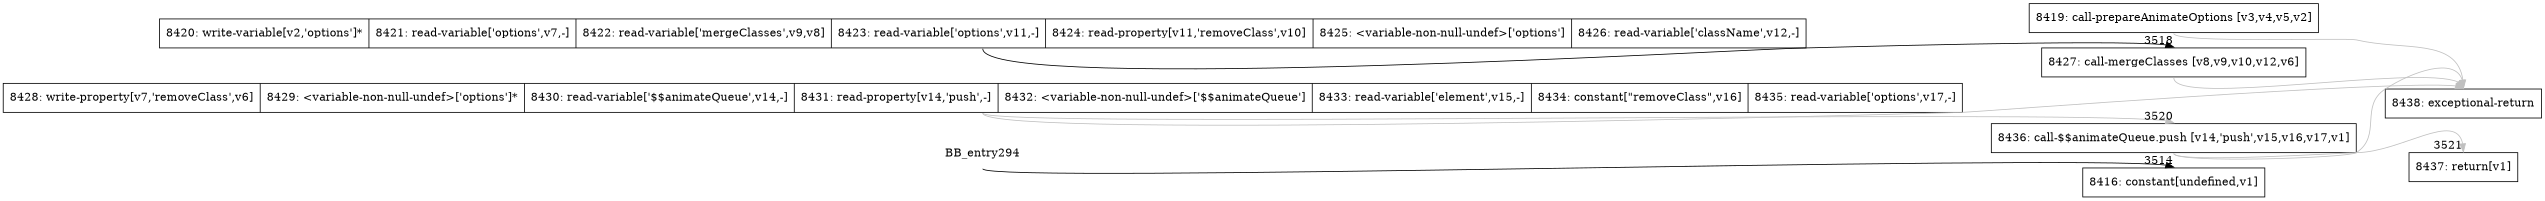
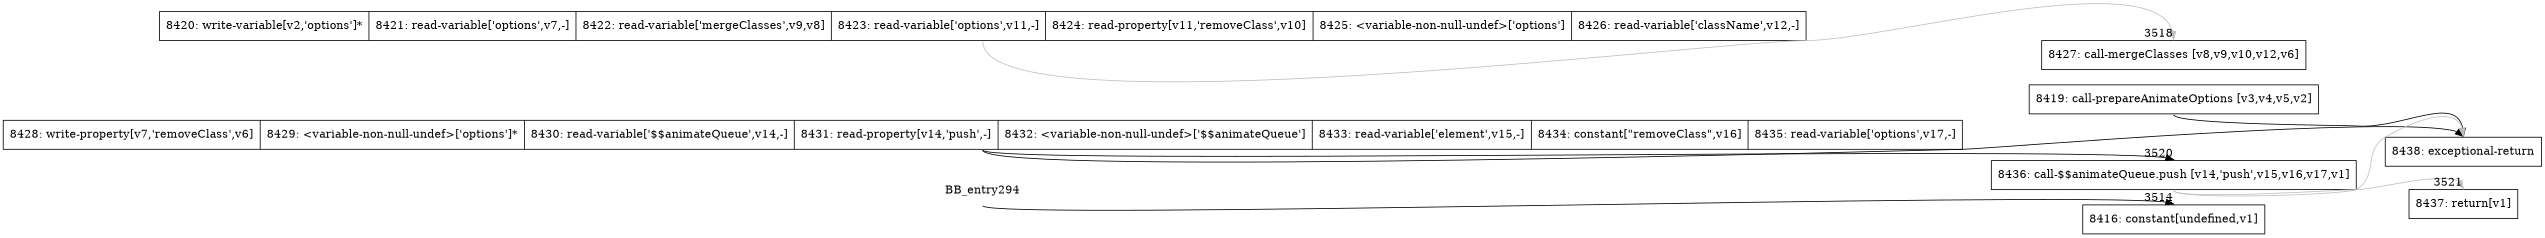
(2326, 39) -> (2277, 124)
(1573, 58) -> (1578, 59)
(2315, 83) -> none
(1977, 111) -> (1978, 148)
(1426, 119) -> (1397, 156)
